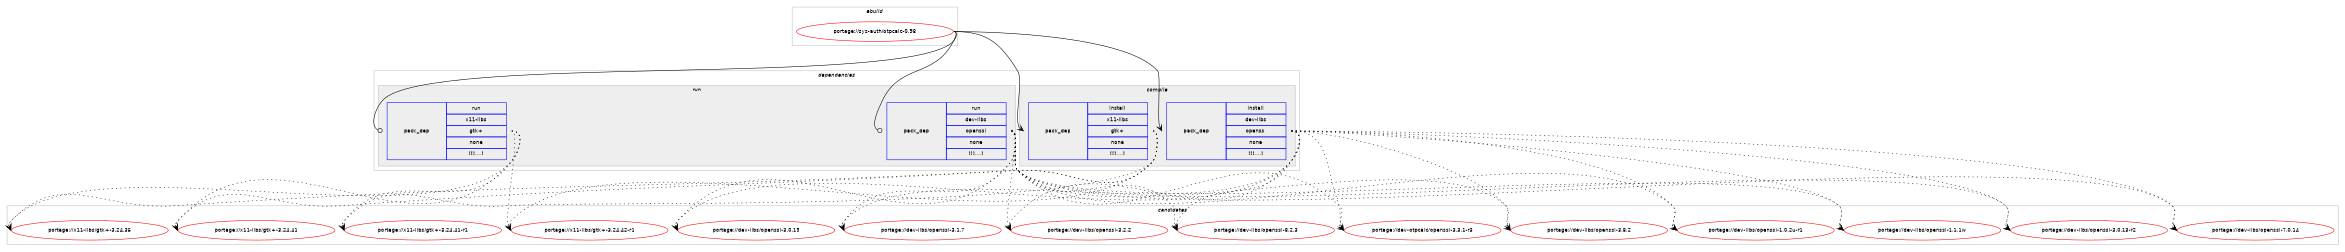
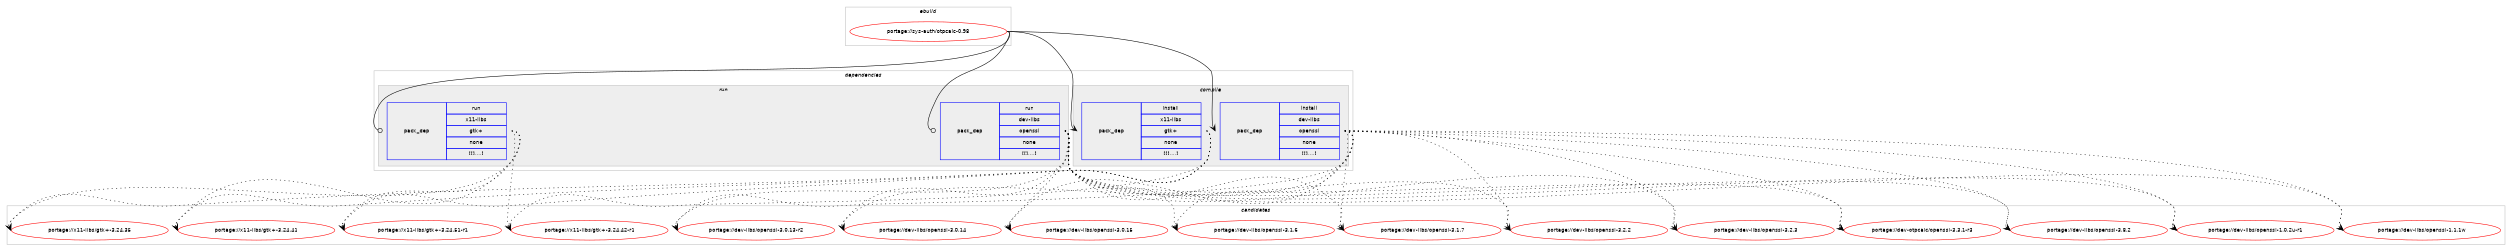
(423, 230) -> (423, 230)
(756, 230) -> (1089, 230)
none -> (1256, 230)
(1256, 230) -> (1756, 230)
(2256, 230) -> (923, 230)
